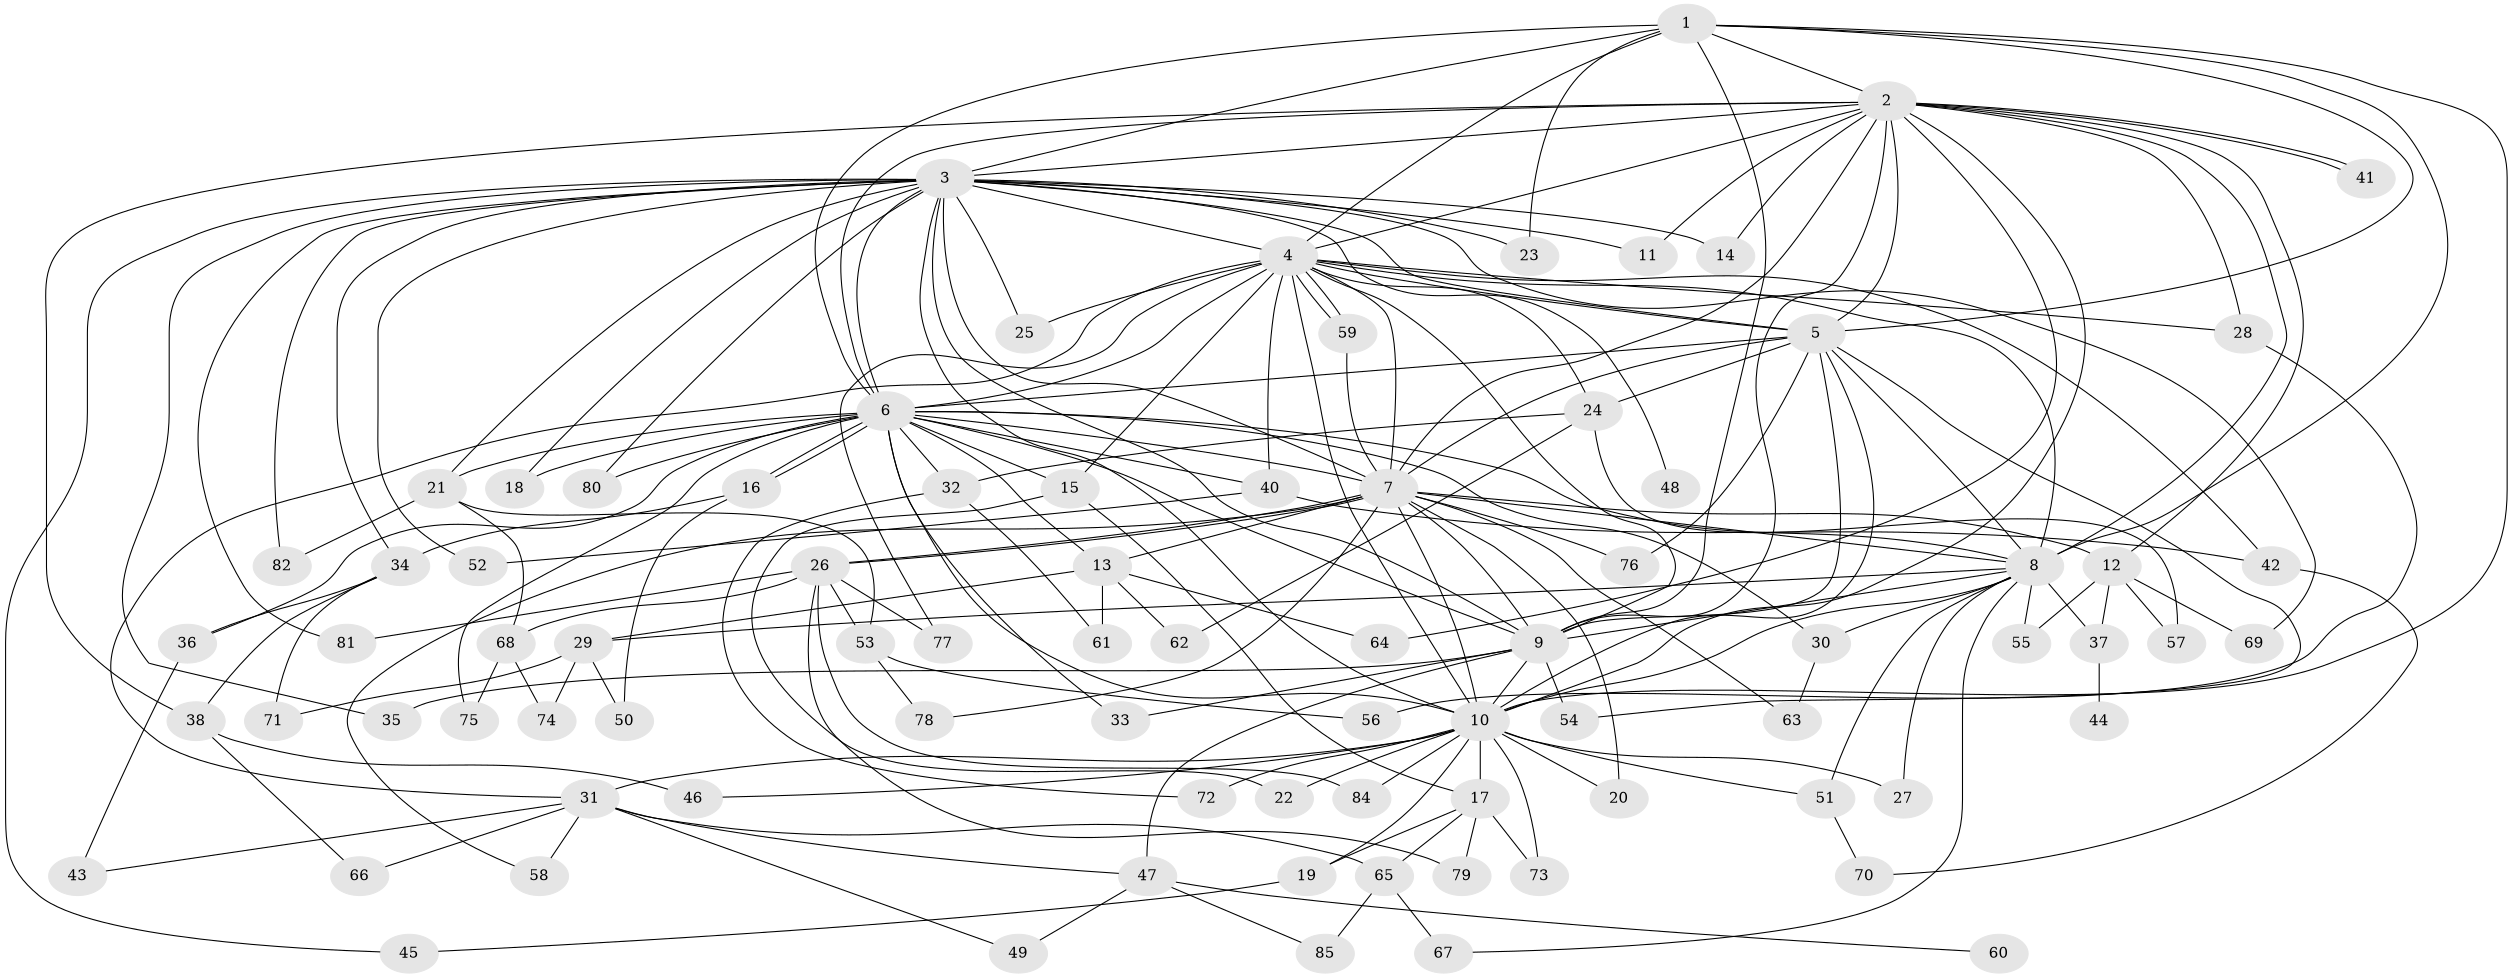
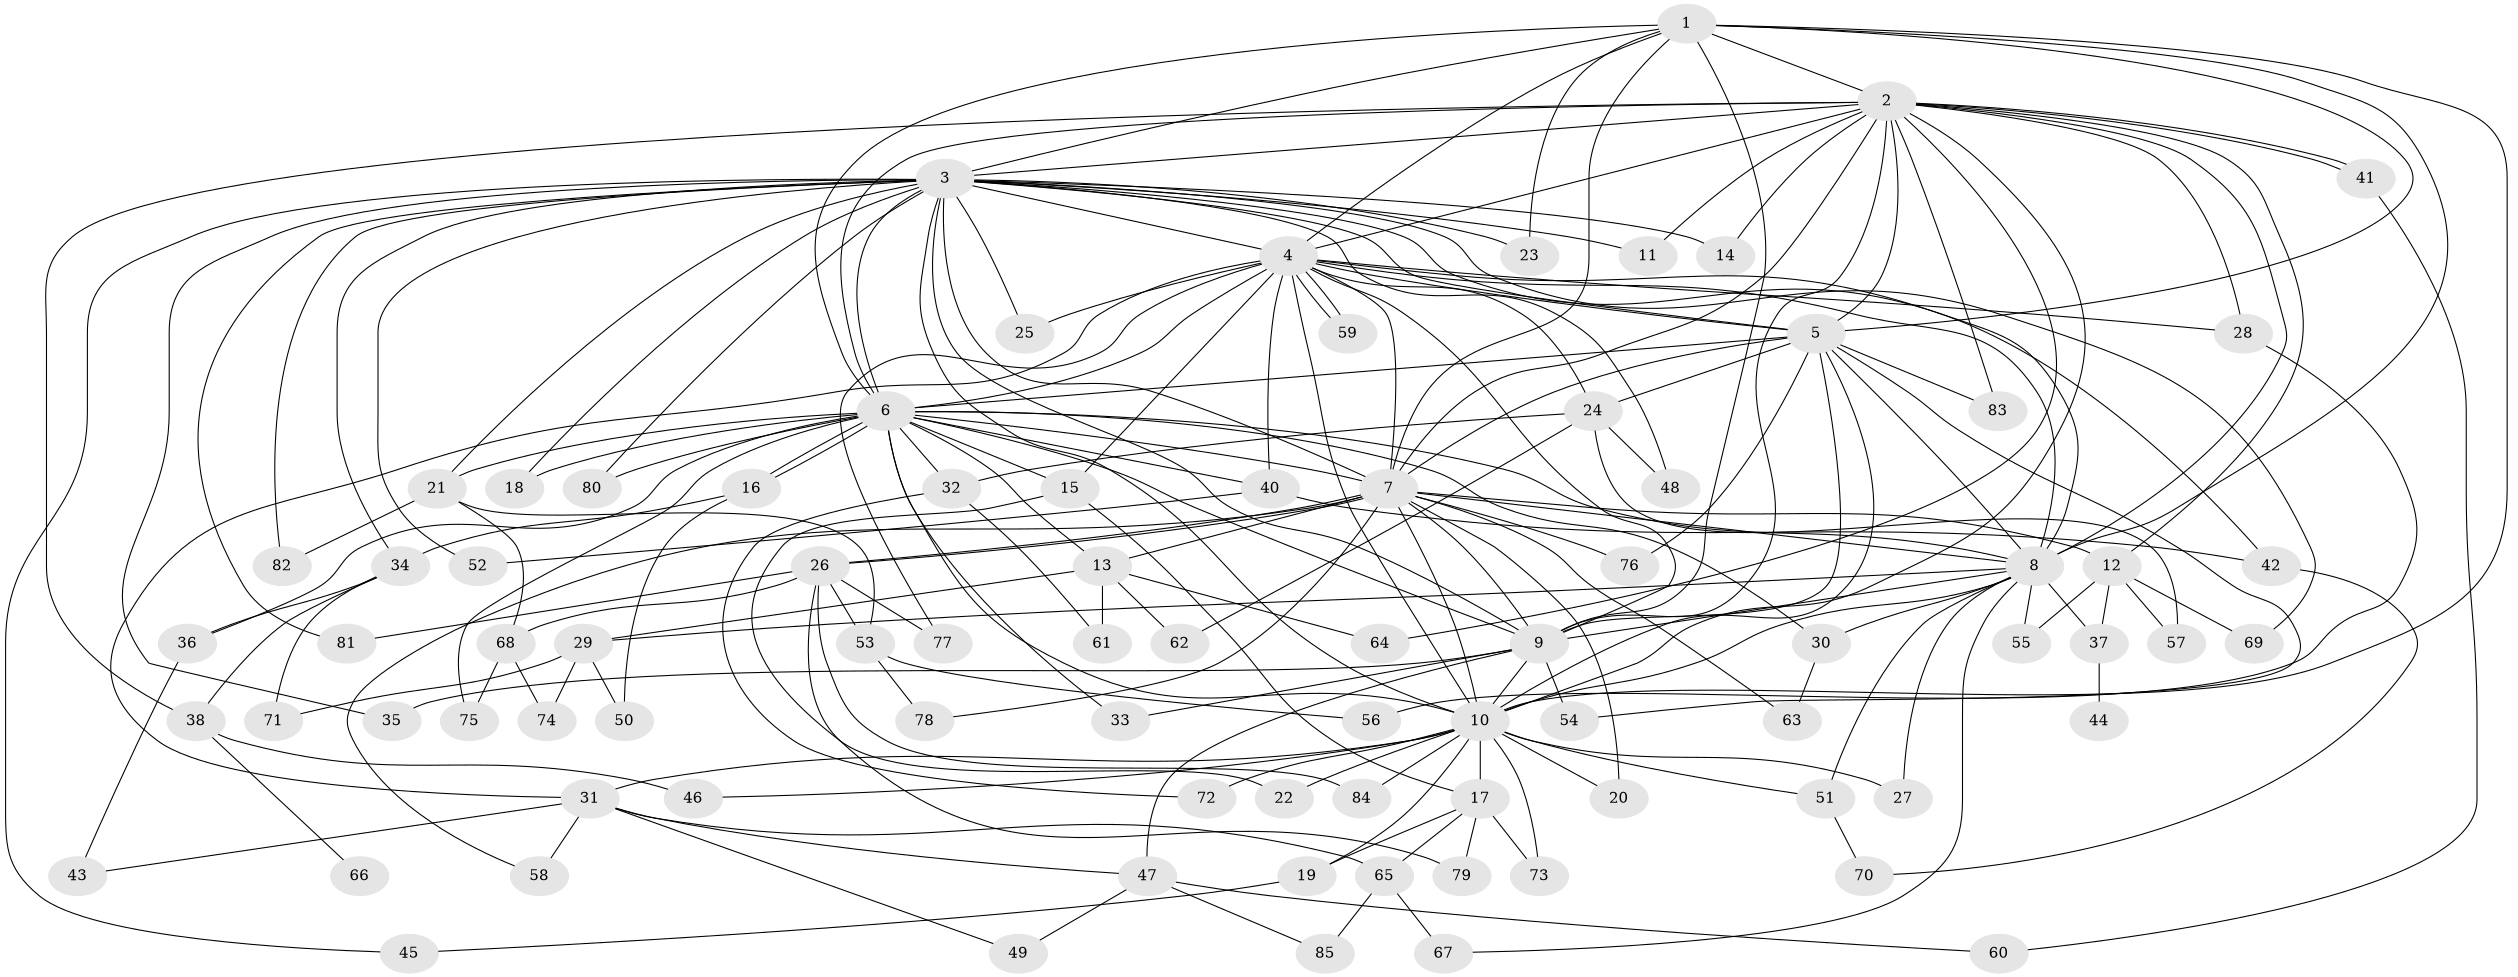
none -> (1670, 300)
none -> (1998, 411)
(1351, 415) -> (1588, 262)
none -> (1632, 450)
none -> (2477, 733)
(475, 837) -> none
